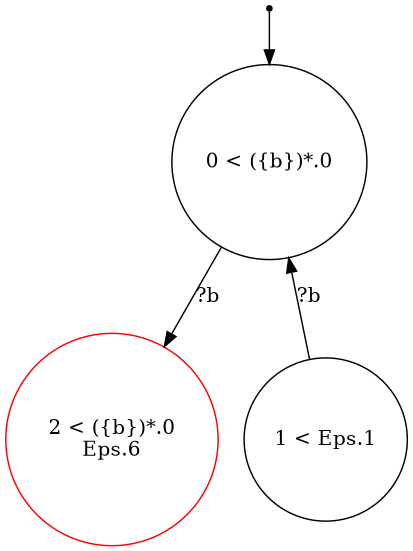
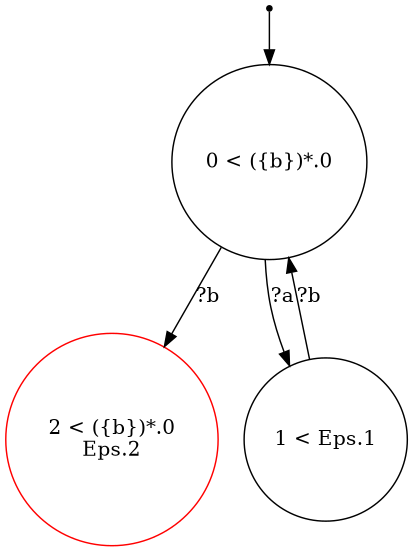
none -> (271, 307)
(112, 440) -> (112, 440)
